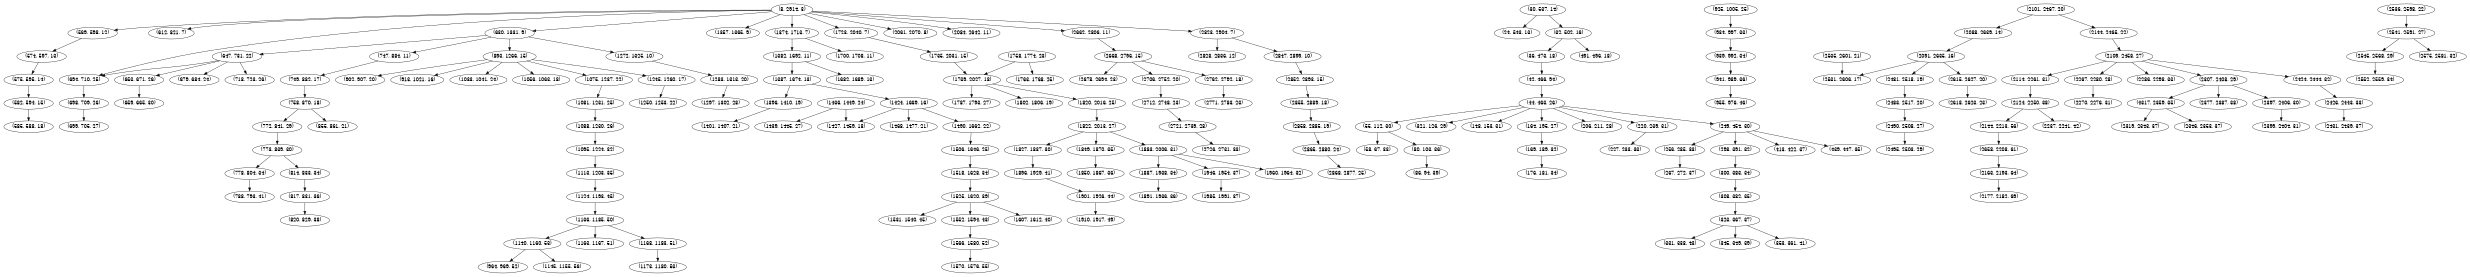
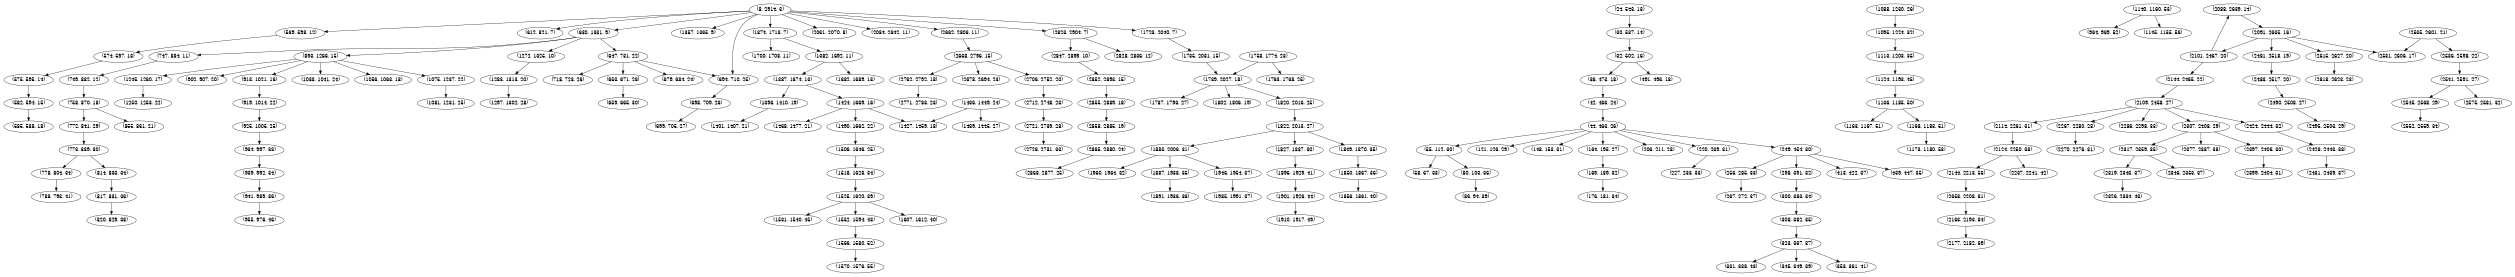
(1531, 20) -> (1630, 20)
none -> (2242, 44)
none -> (2443, 44)
(305, 80) -> (84, 80)
(1542, 80) -> (1603, 103)
none -> (259, 103)
(2156, 103) -> (2138, 150)
(595, 113) -> none
(1431, 127) -> (1492, 150)
(1158, 174) -> (1170, 174)
none -> (1358, 197)
none -> (2123, 197)
(565, 231) -> none
